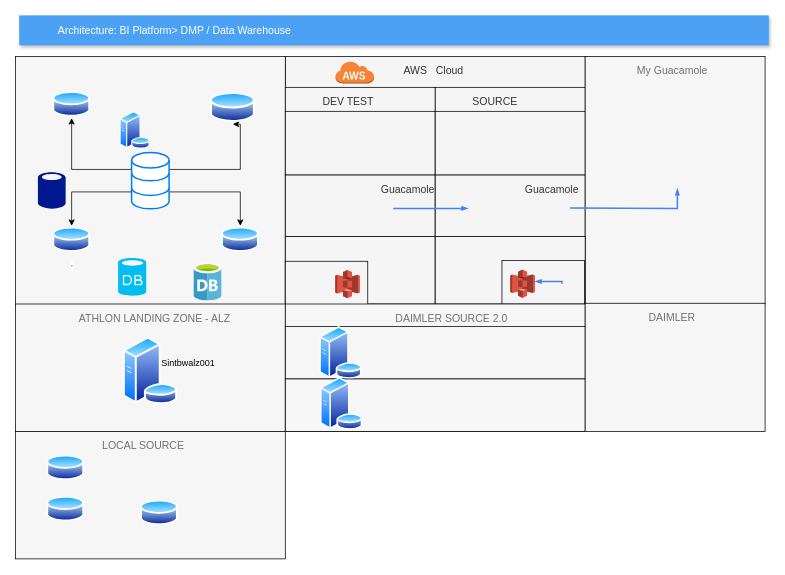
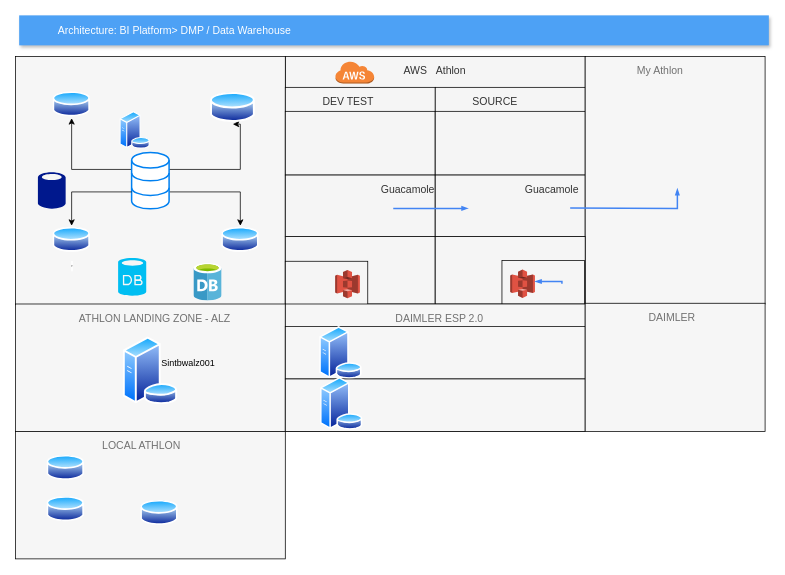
(352, 71) -> (355, 71)
(655, 71) -> (647, 71)
(372, 319) -> (363, 319)
(87, 446) -> (87, 446)
